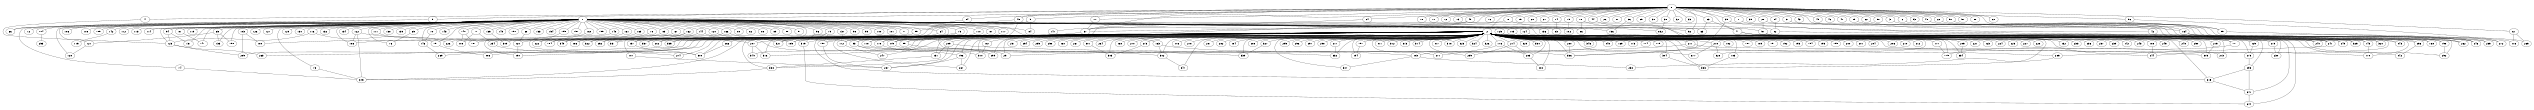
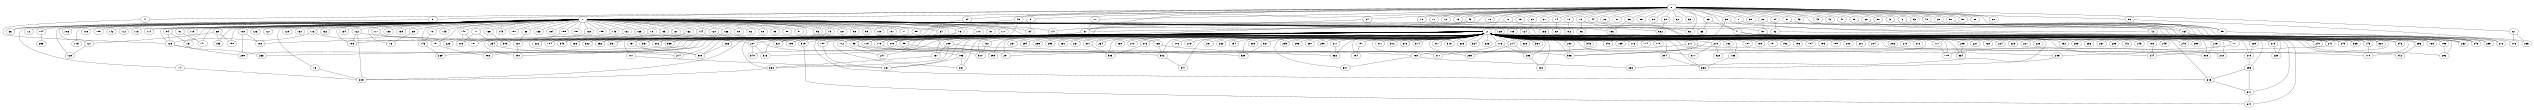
none -> (818, 21)
(94, 38) -> (322, 23)
